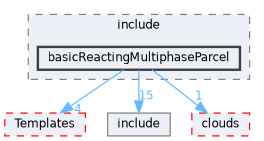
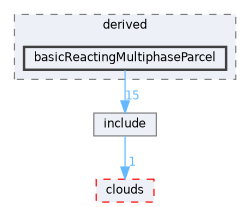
(139, 26) -> (125, 26)
(175, 87) -> (125, 152)
(45, 124) -> none
